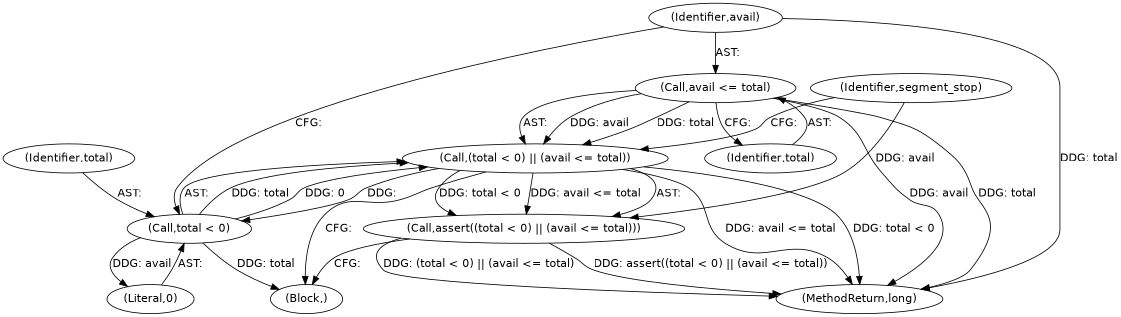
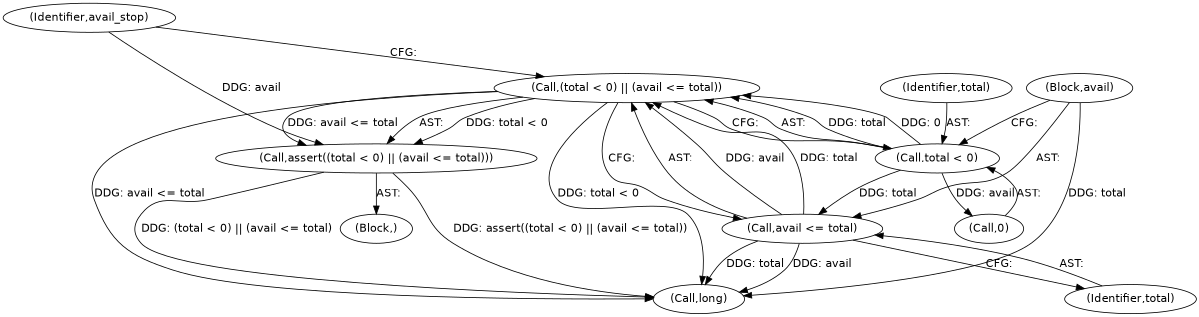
(716, 18) -> (1080, 88)
(911, 88) -> (89, 18)
(384, 194) -> (747, 123)
(373, 202) -> (635, 185)
(349, 264) -> (390, 194)
(235, 269) -> (861, 186)
(151, 299) -> (989, 229)
(859, 299) -> (699, 299)
